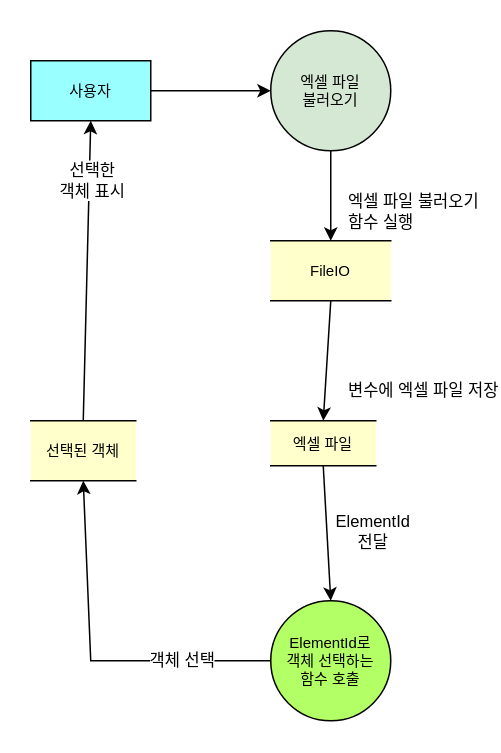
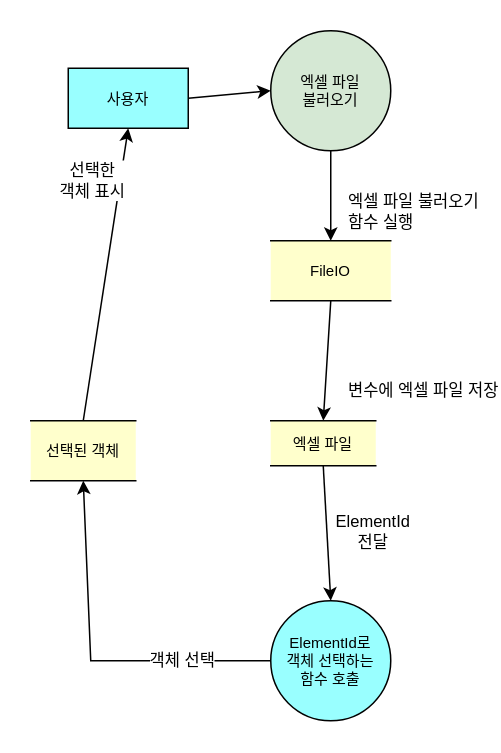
(91, 91) -> (128, 98)
(331, 661) -> (331, 661)
